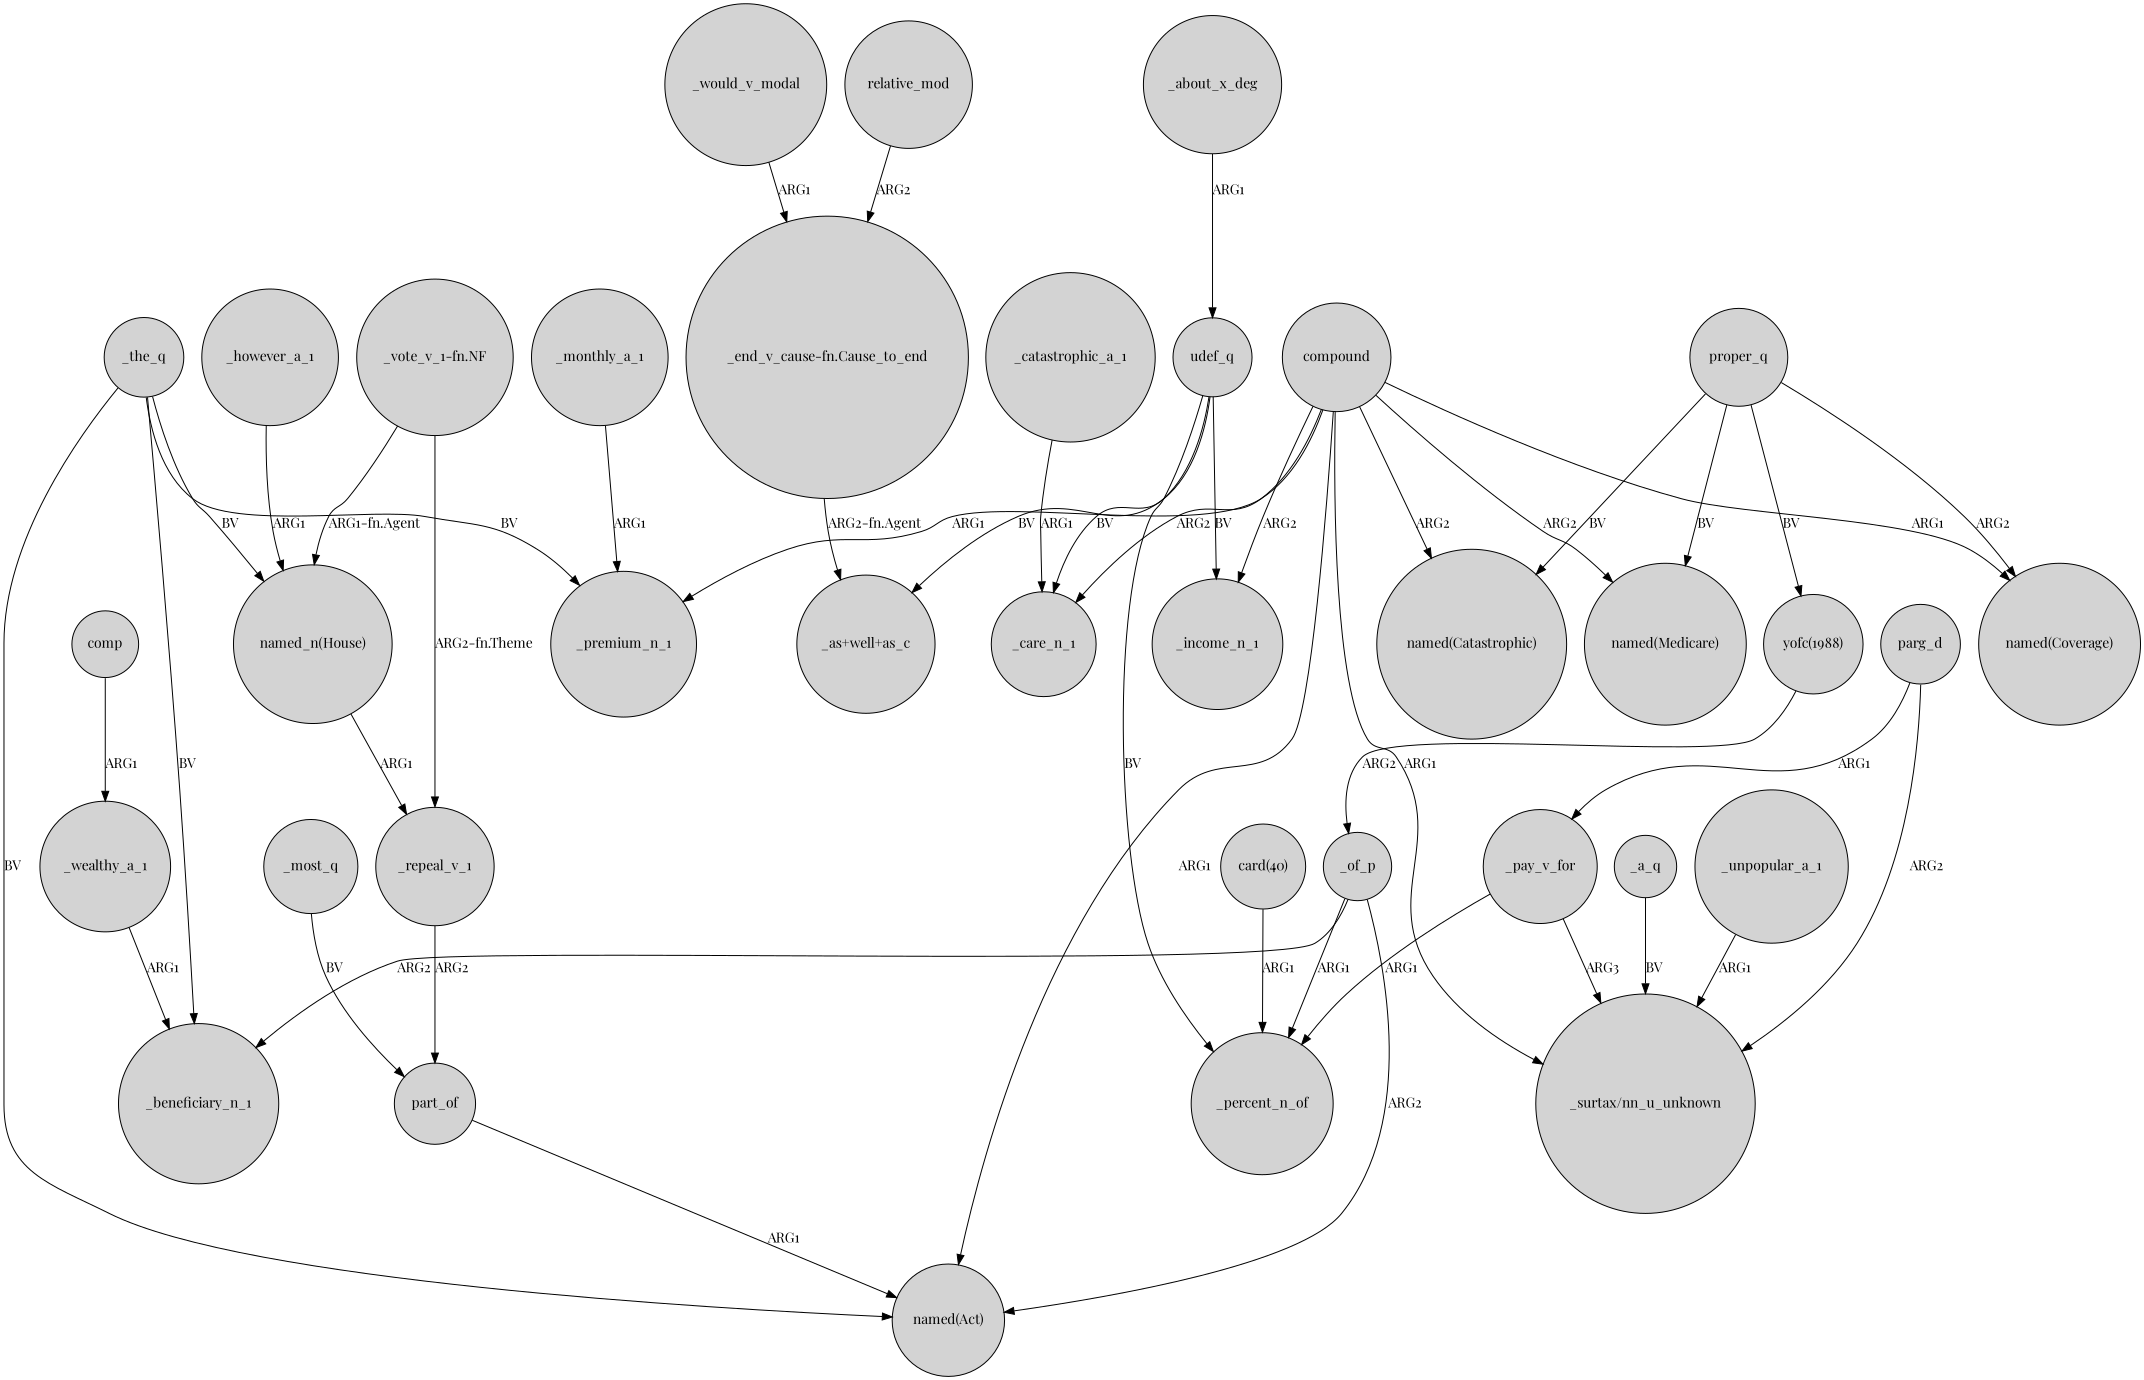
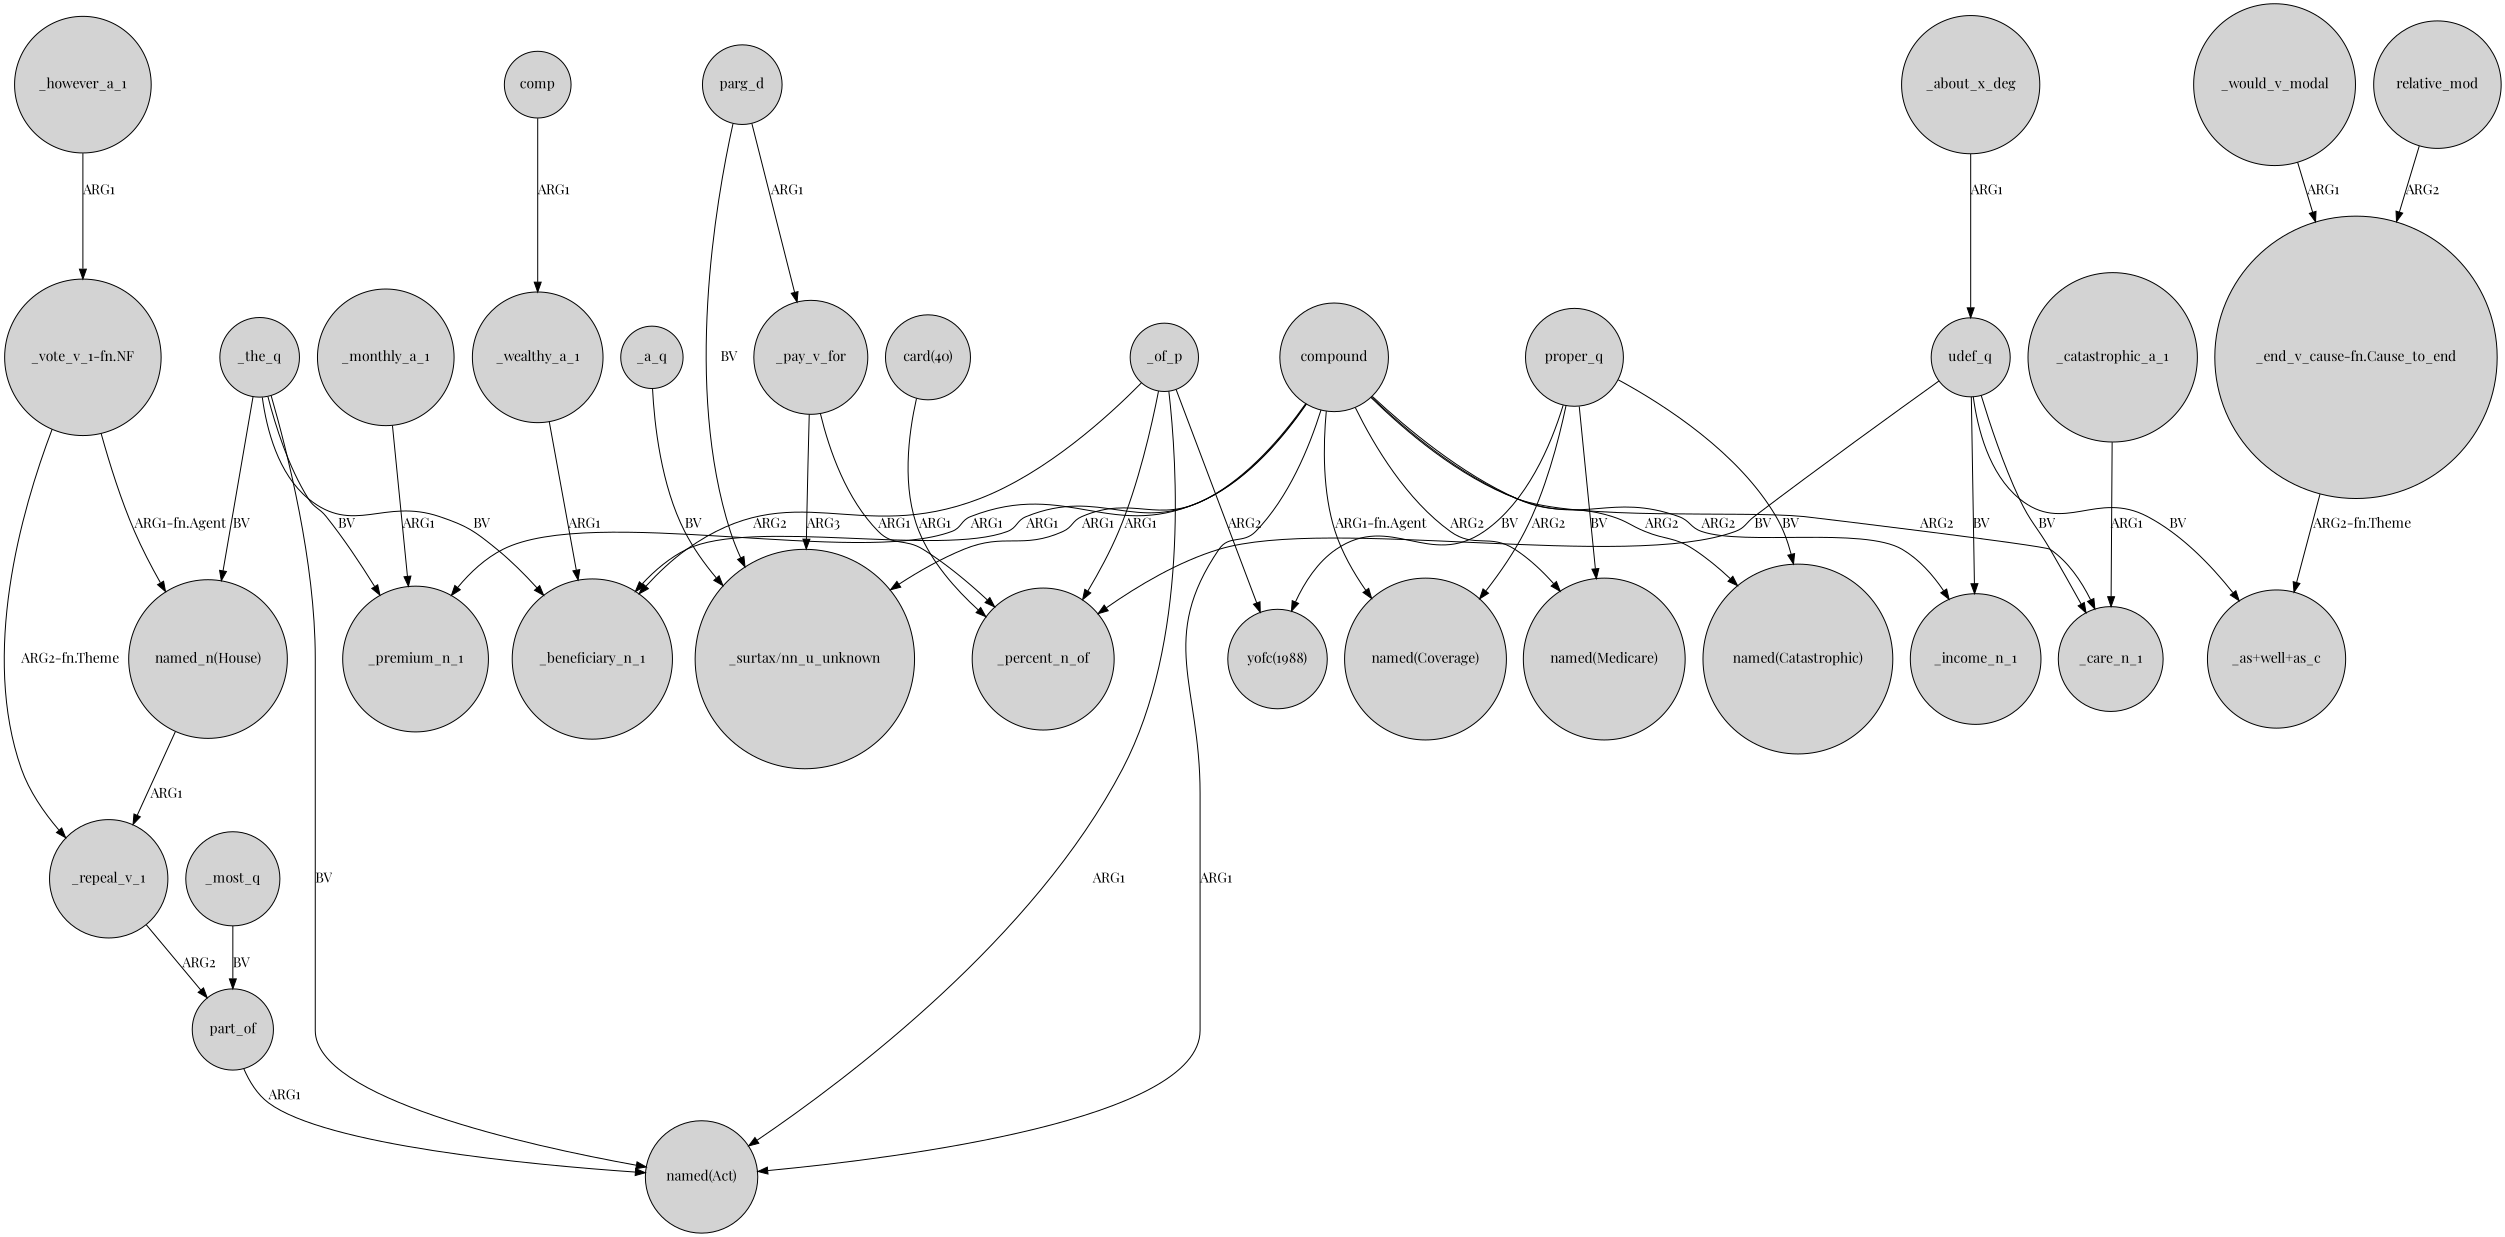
(268, 494) -> (83, 211)
(875, 524) -> (2362, 524)
(1928, 524) -> (1381, 524)
none -> (992, 535)
(1555, 745) -> (1218, 502)
(1772, 867) -> none
(1927, 867) -> (729, 357)
(1405, 1104) -> (1109, 879)
